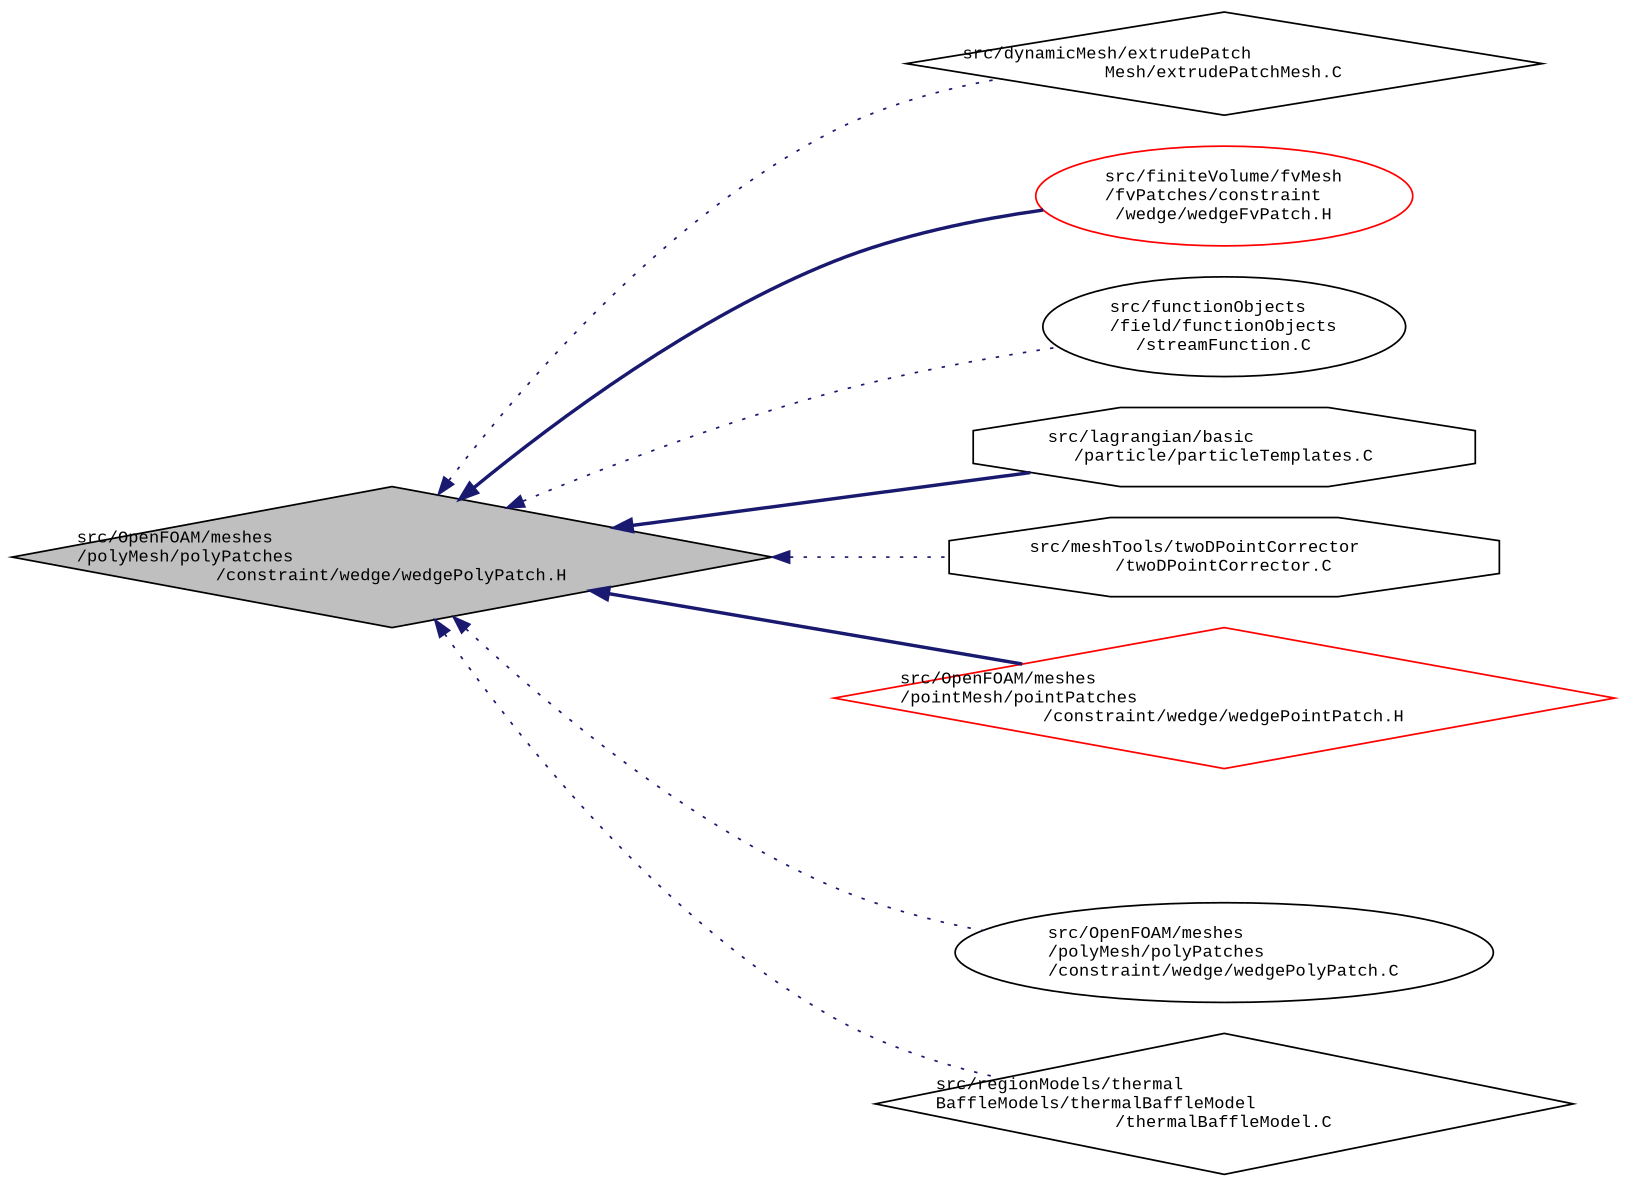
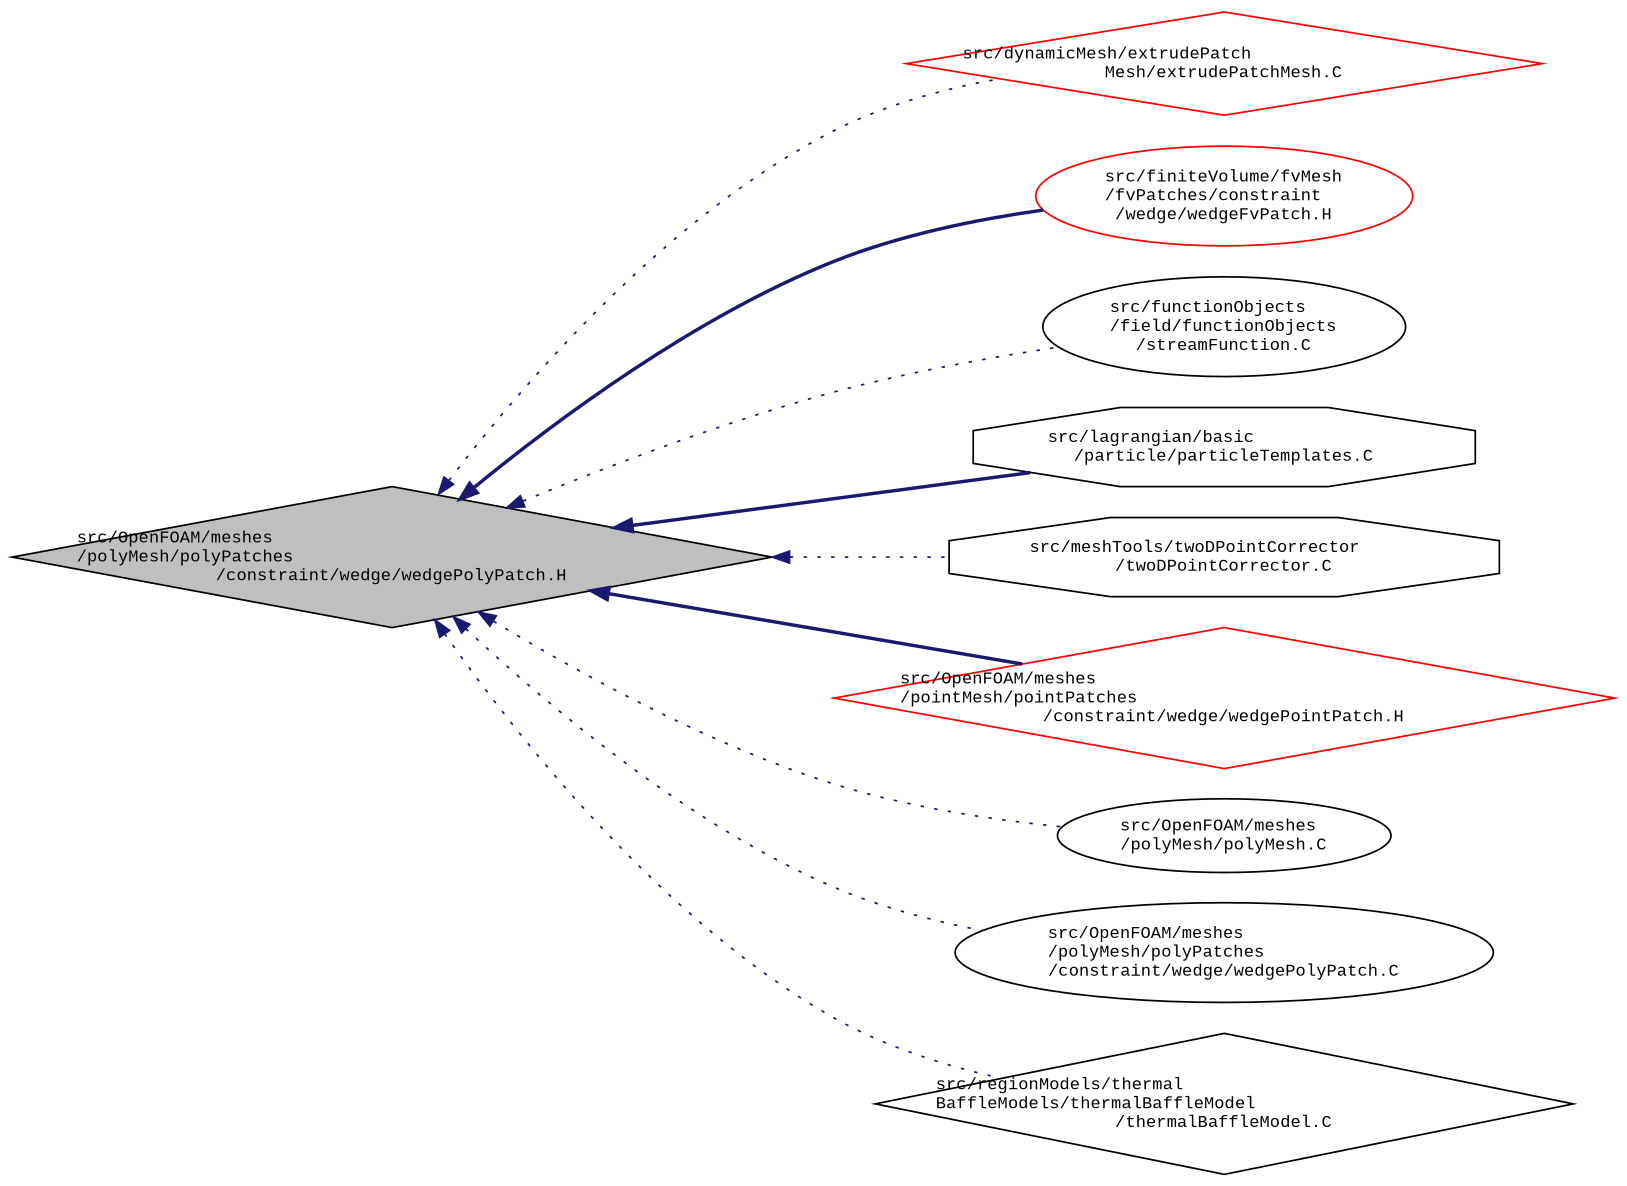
(1224, 64) -> (1224, 64)
none -> (1224, 836)
